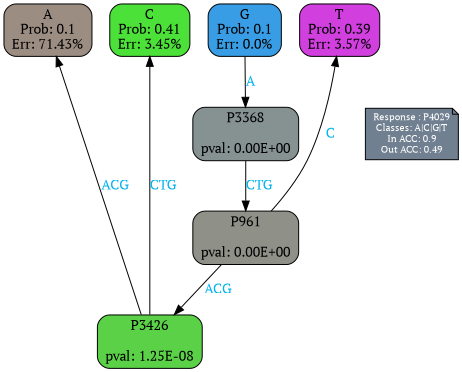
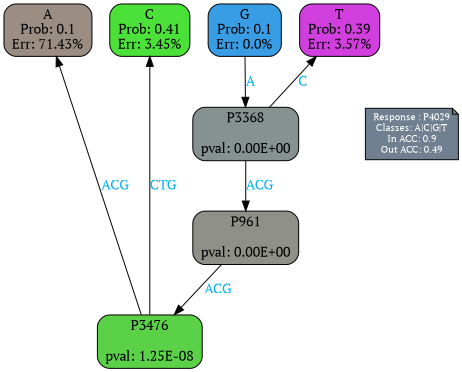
(314, 144) -> (289, 86)
(260, 186) -> (260, 186)
(150, 342) -> (150, 342)
